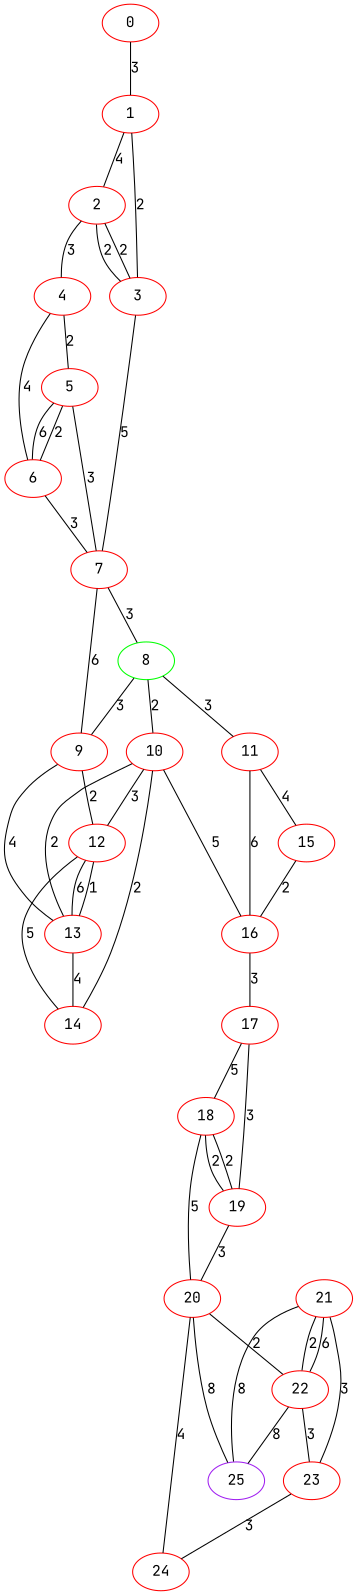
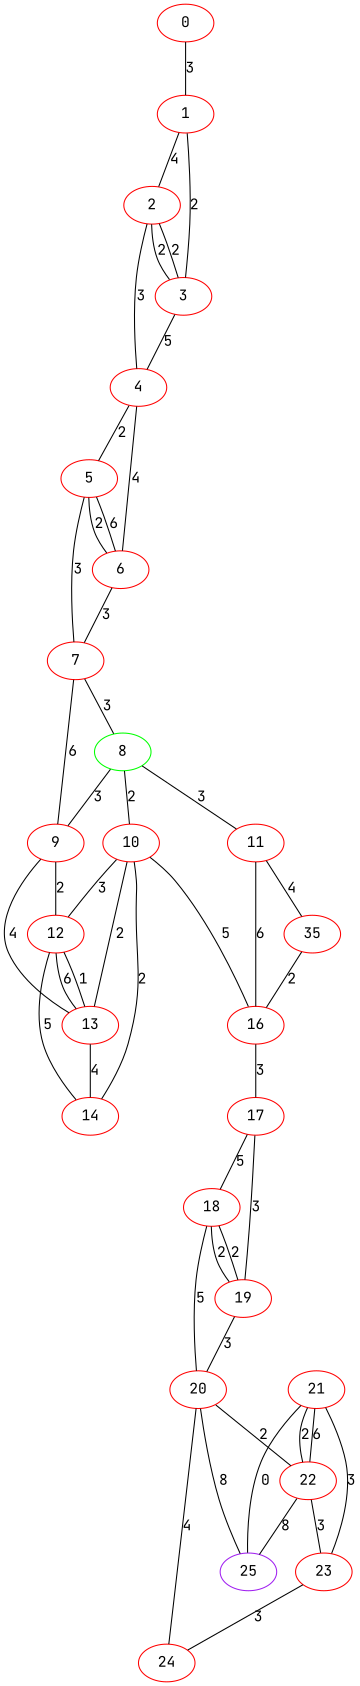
(120, 433) -> (161, 342)
(306, 843) -> (312, 934)
(242, 1390) -> (266, 1481)
